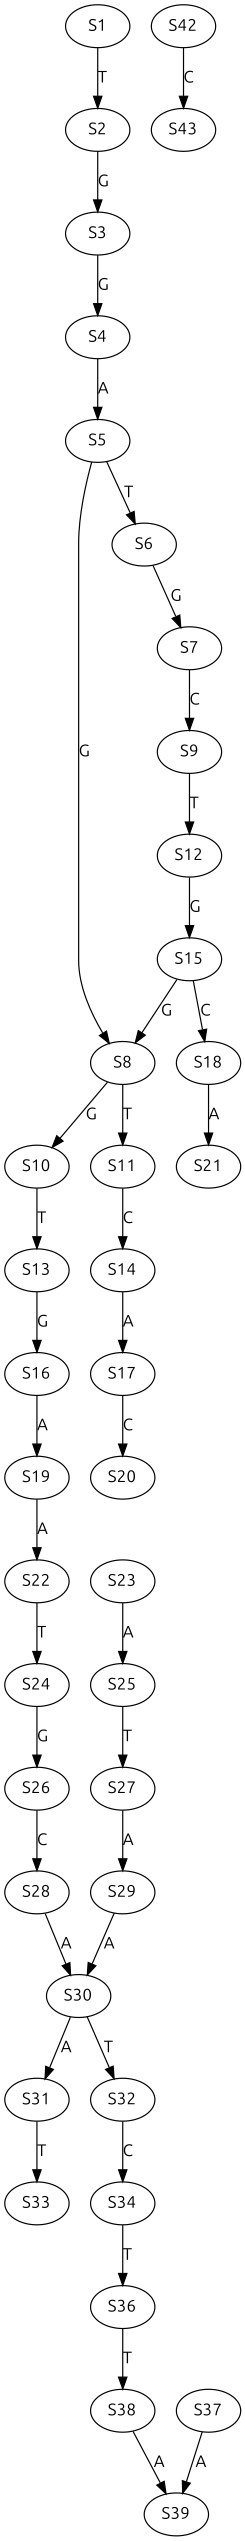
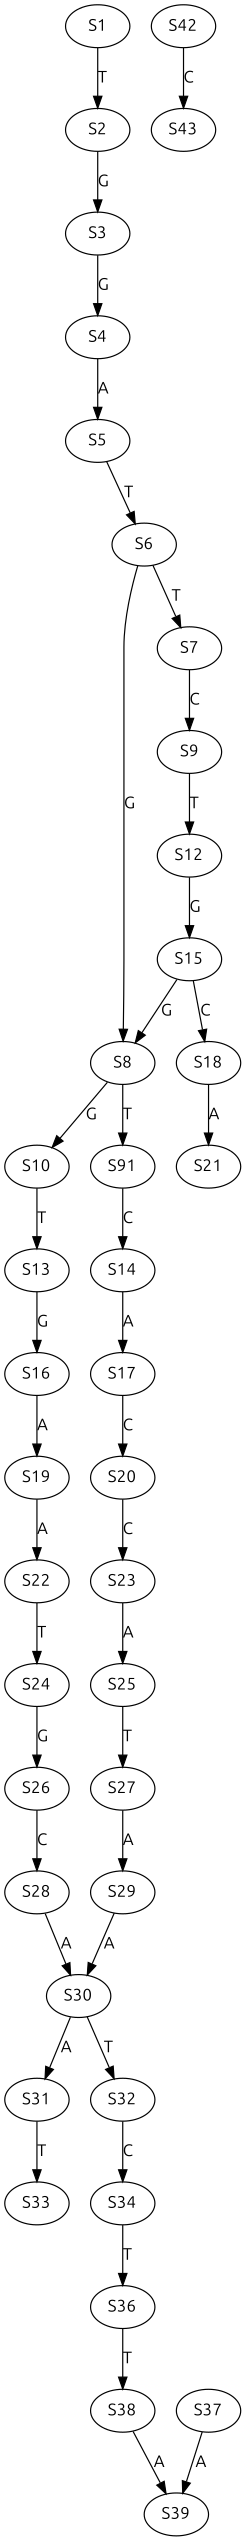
(176, 596) -> (176, 596)
(79, 749) -> (124, 797)
(123, 1167) -> (123, 1167)
none -> (123, 1524)
